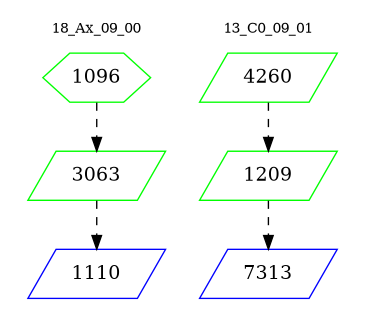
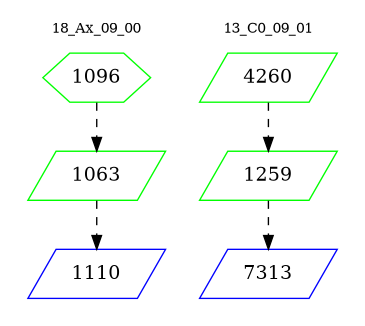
(97, 176) -> (97, 176)
(268, 176) -> (268, 176)
